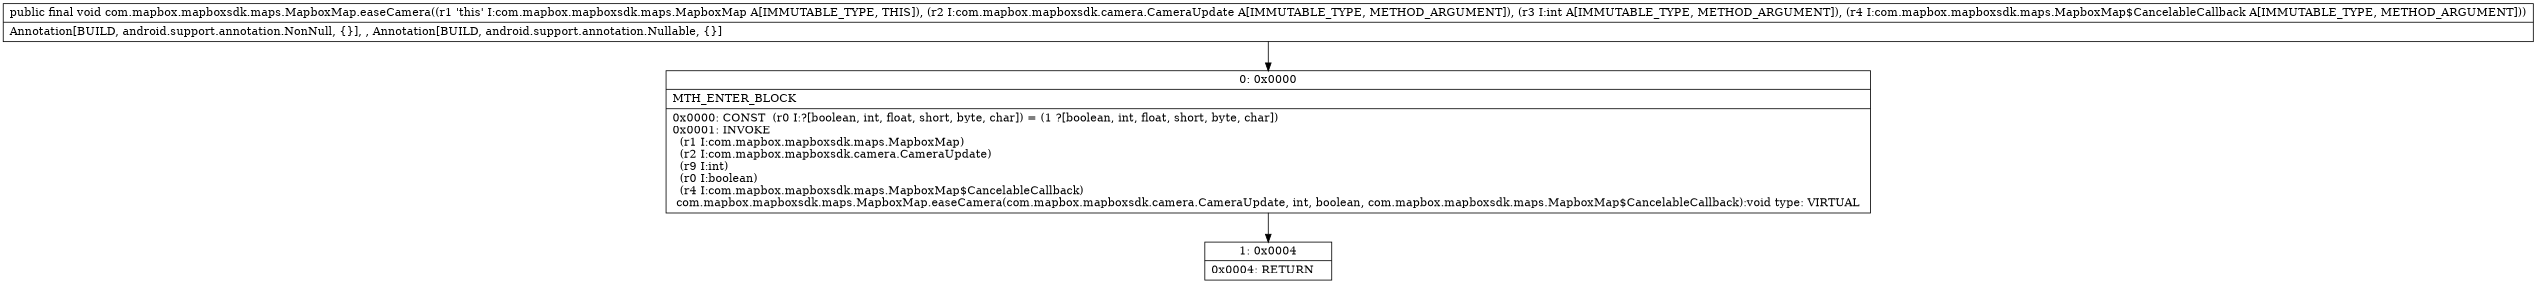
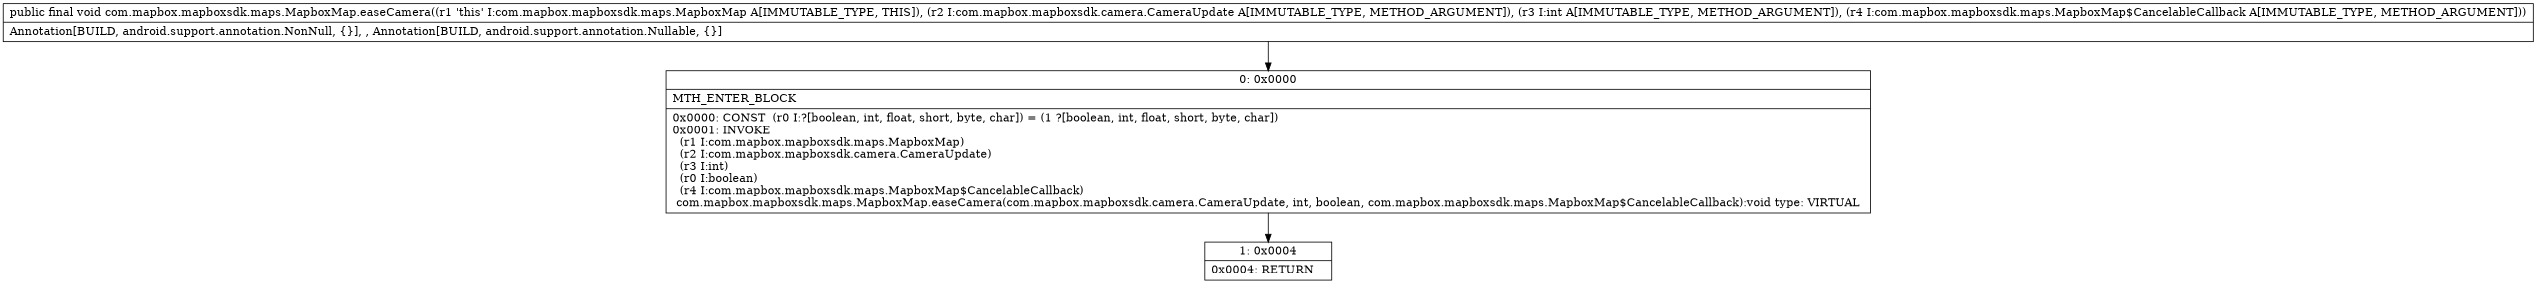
(701, 167) -> (701, 167)
